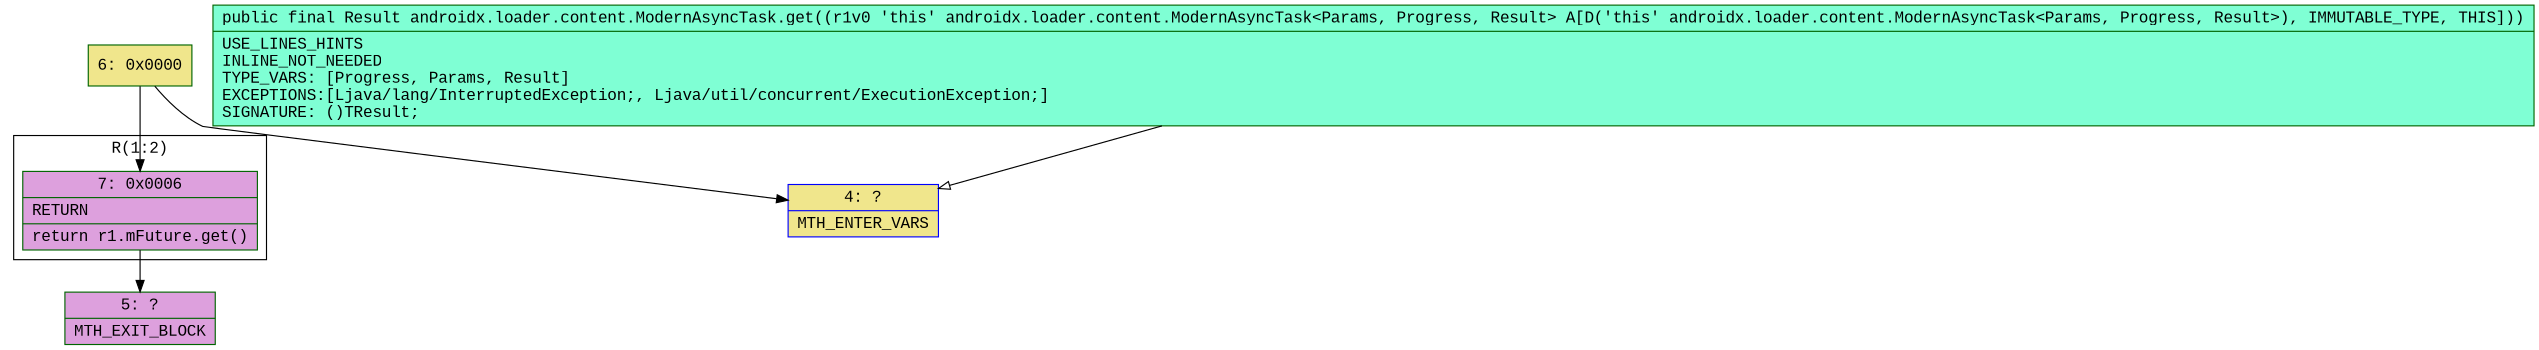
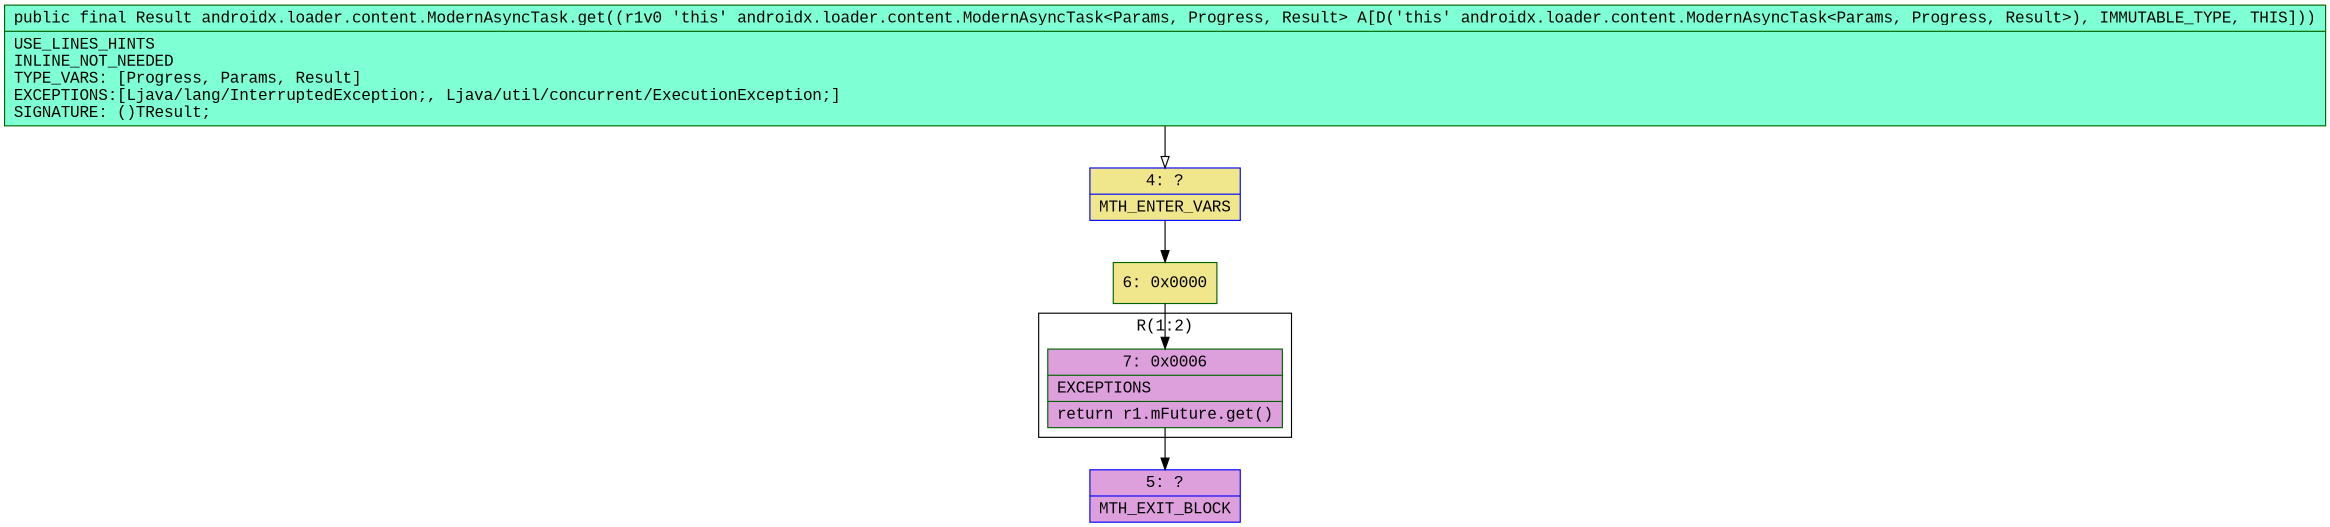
(458, 159) -> (1165, 236)
(60, 210) -> (1104, 388)
(140, 318) -> (1165, 496)
